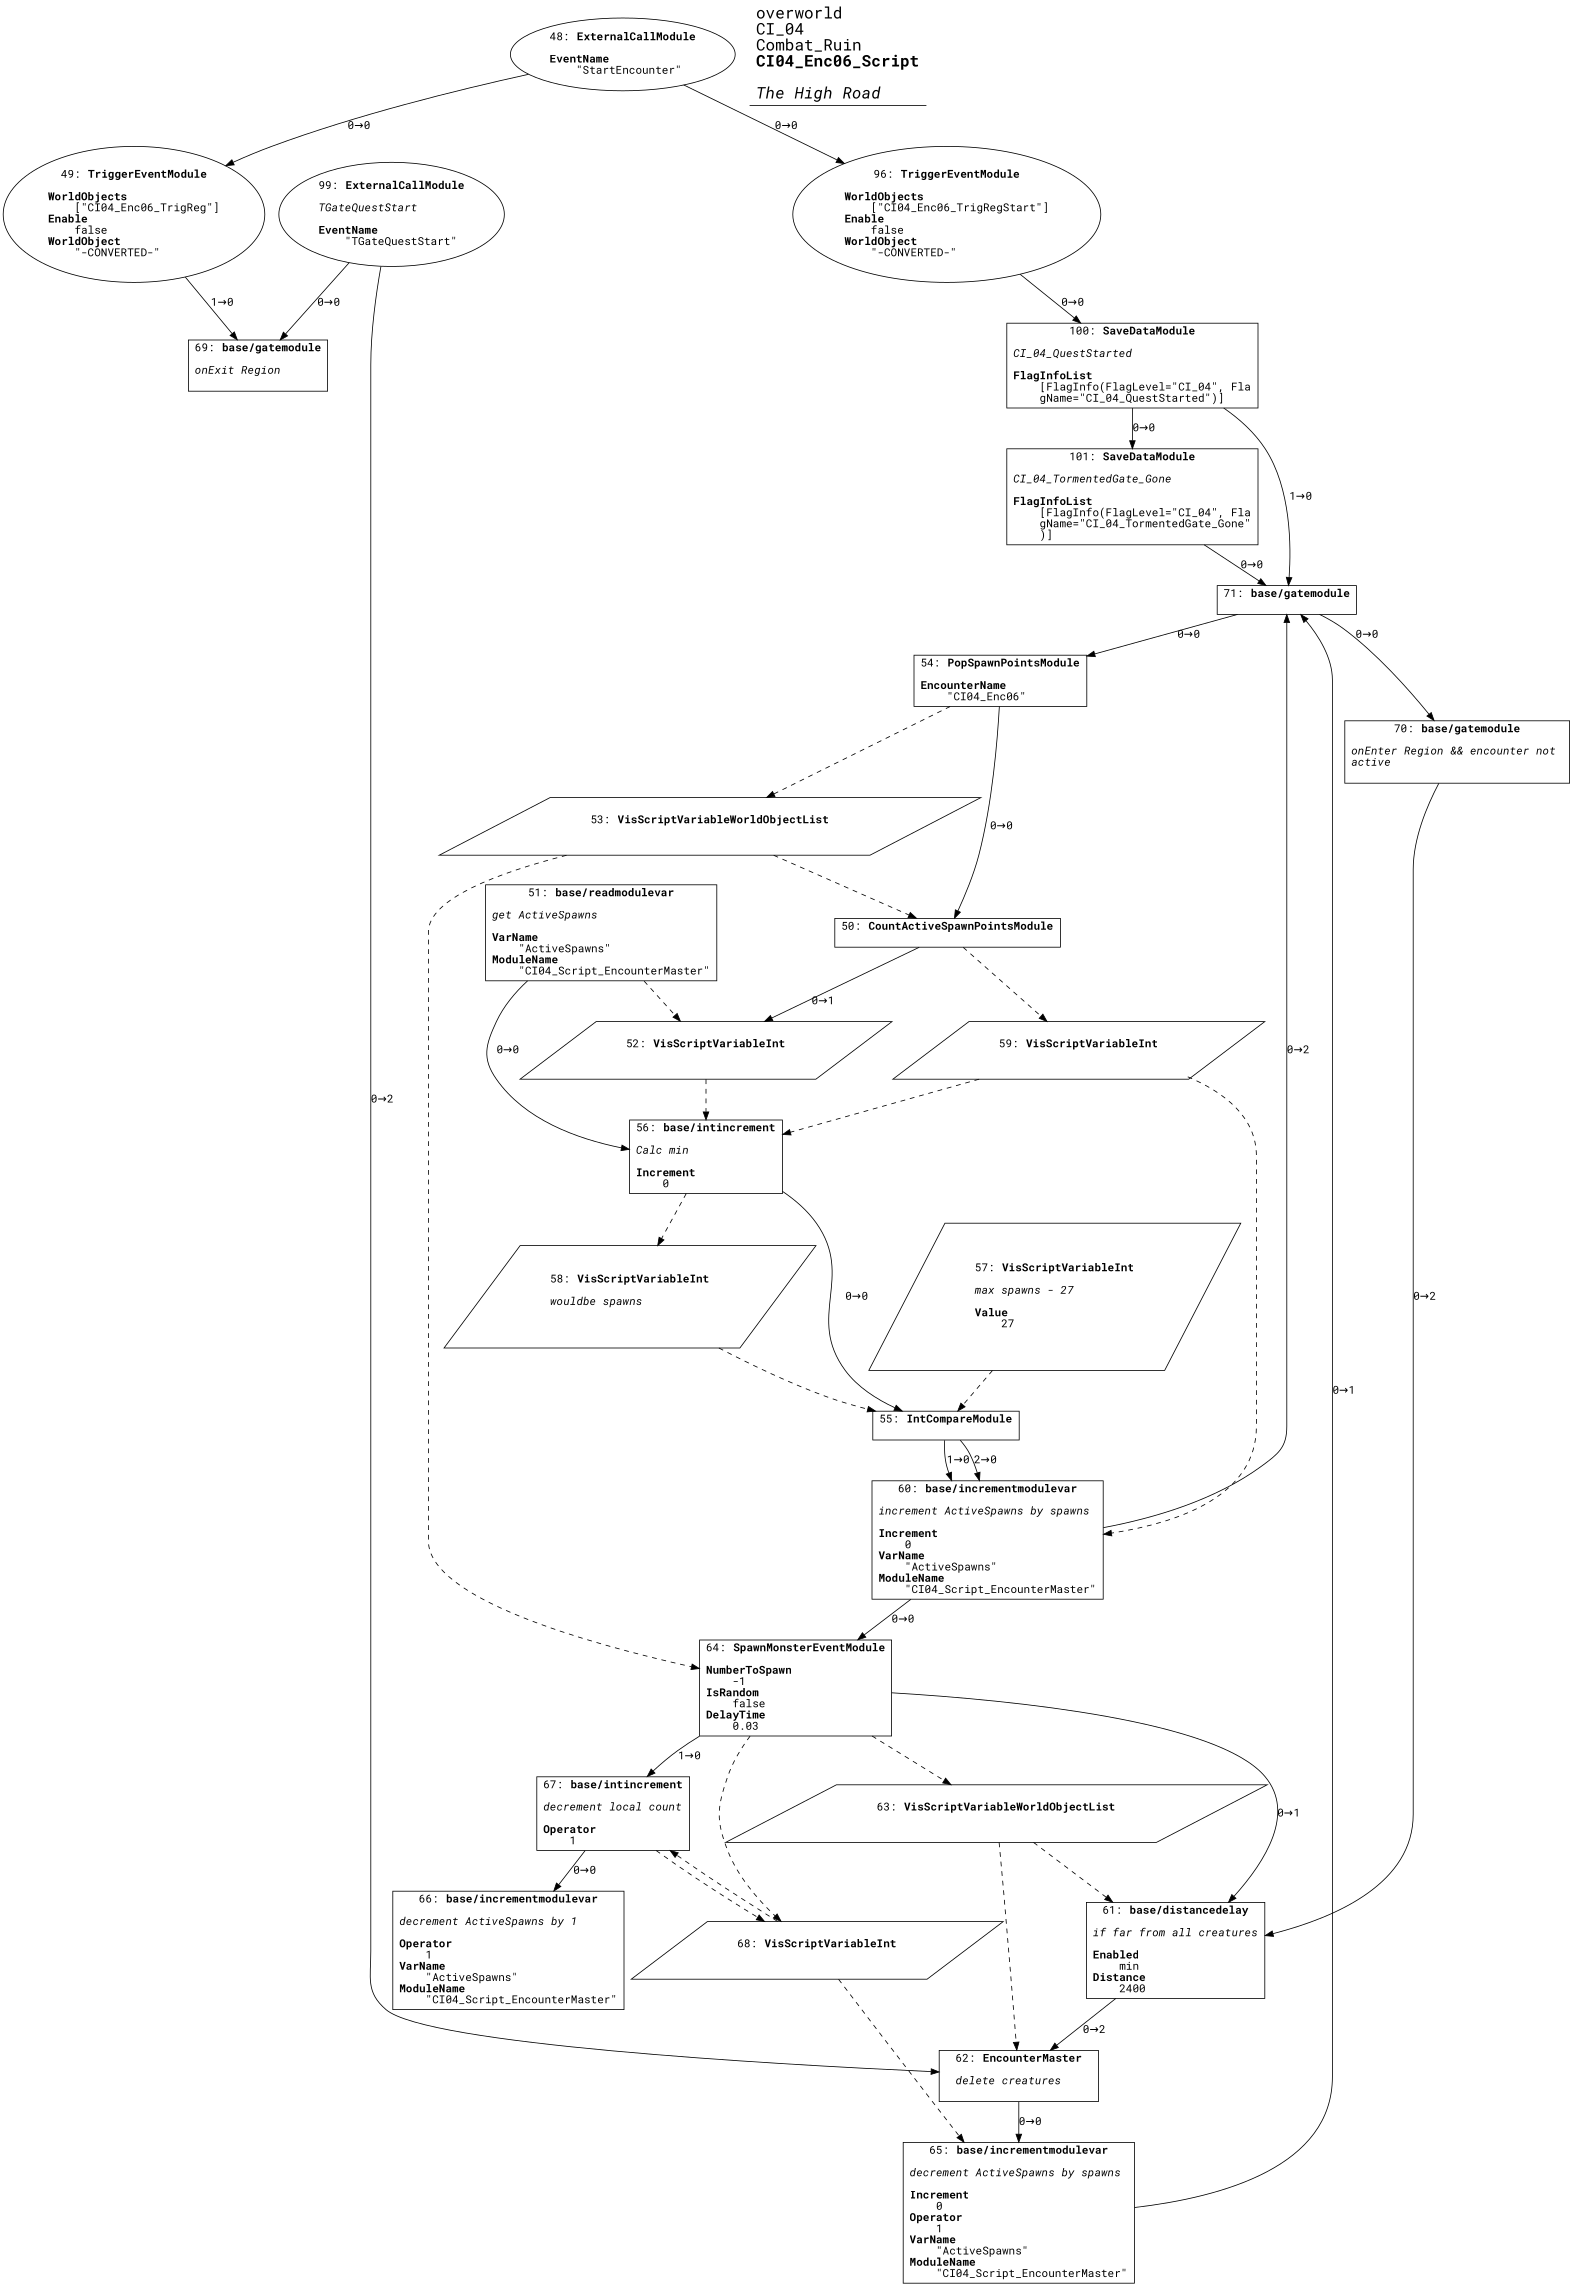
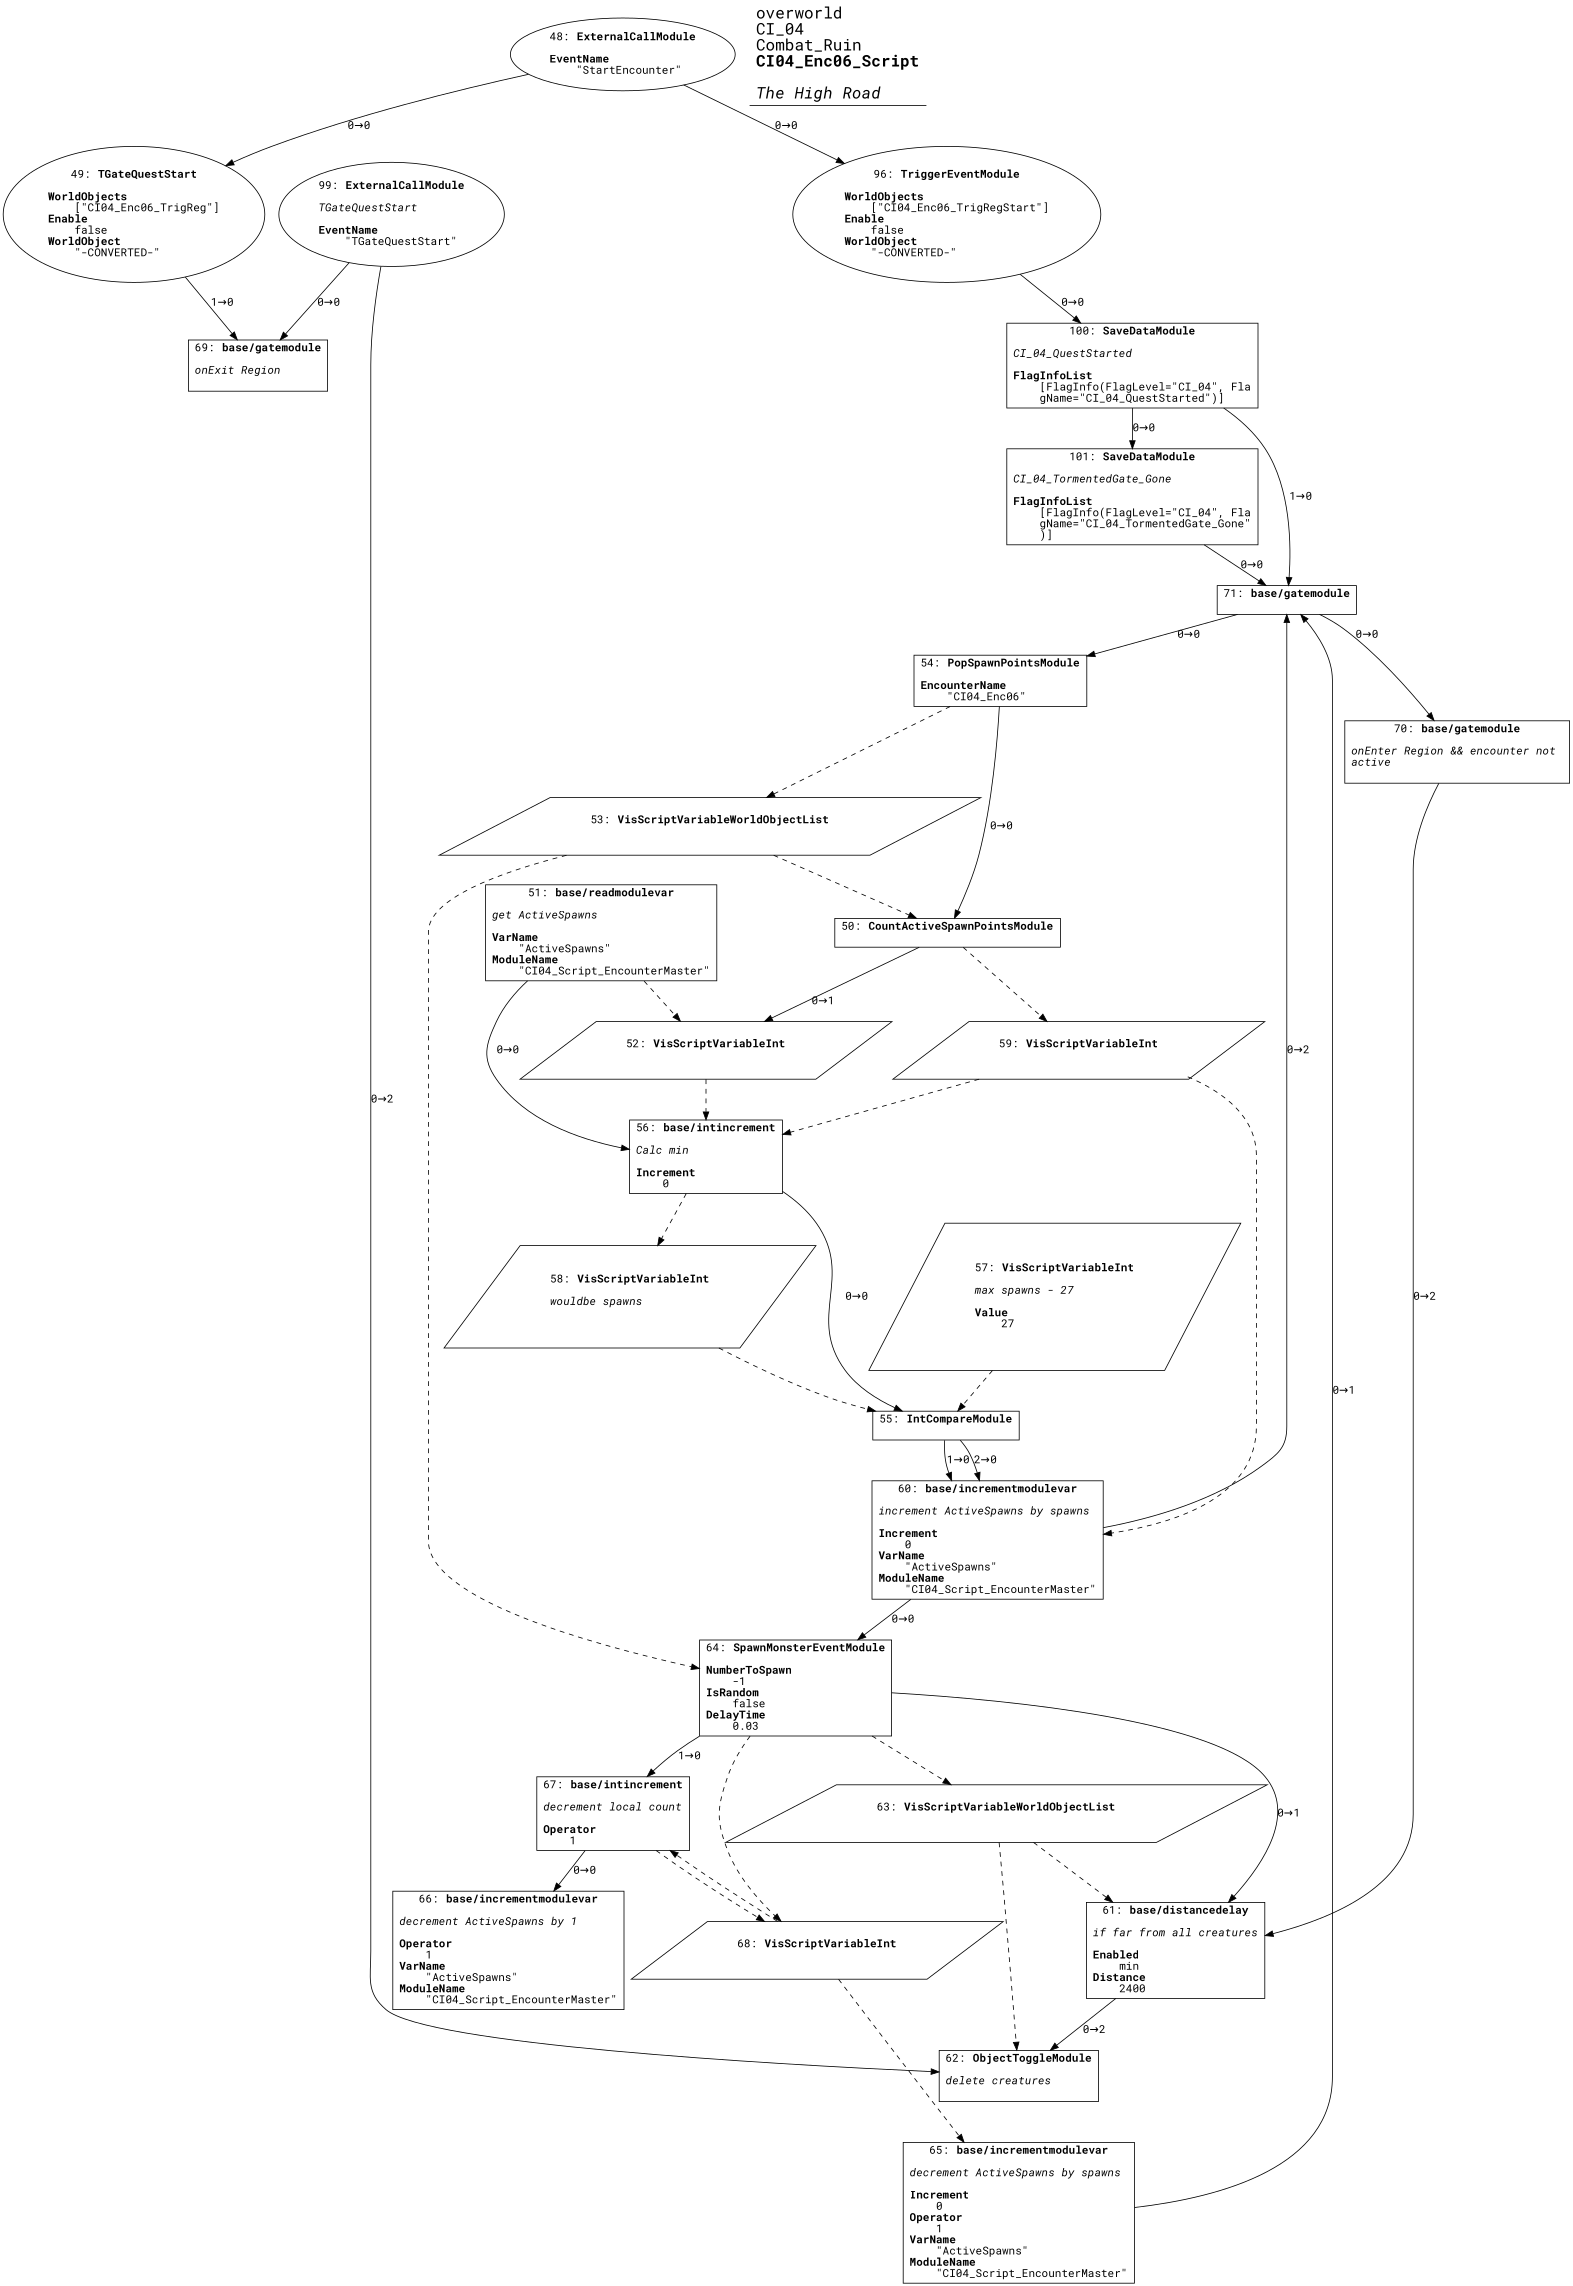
(148, 174) -> (148, 174)
(1032, 2058) -> (1032, 2058)
(1019, 2118) -> none
